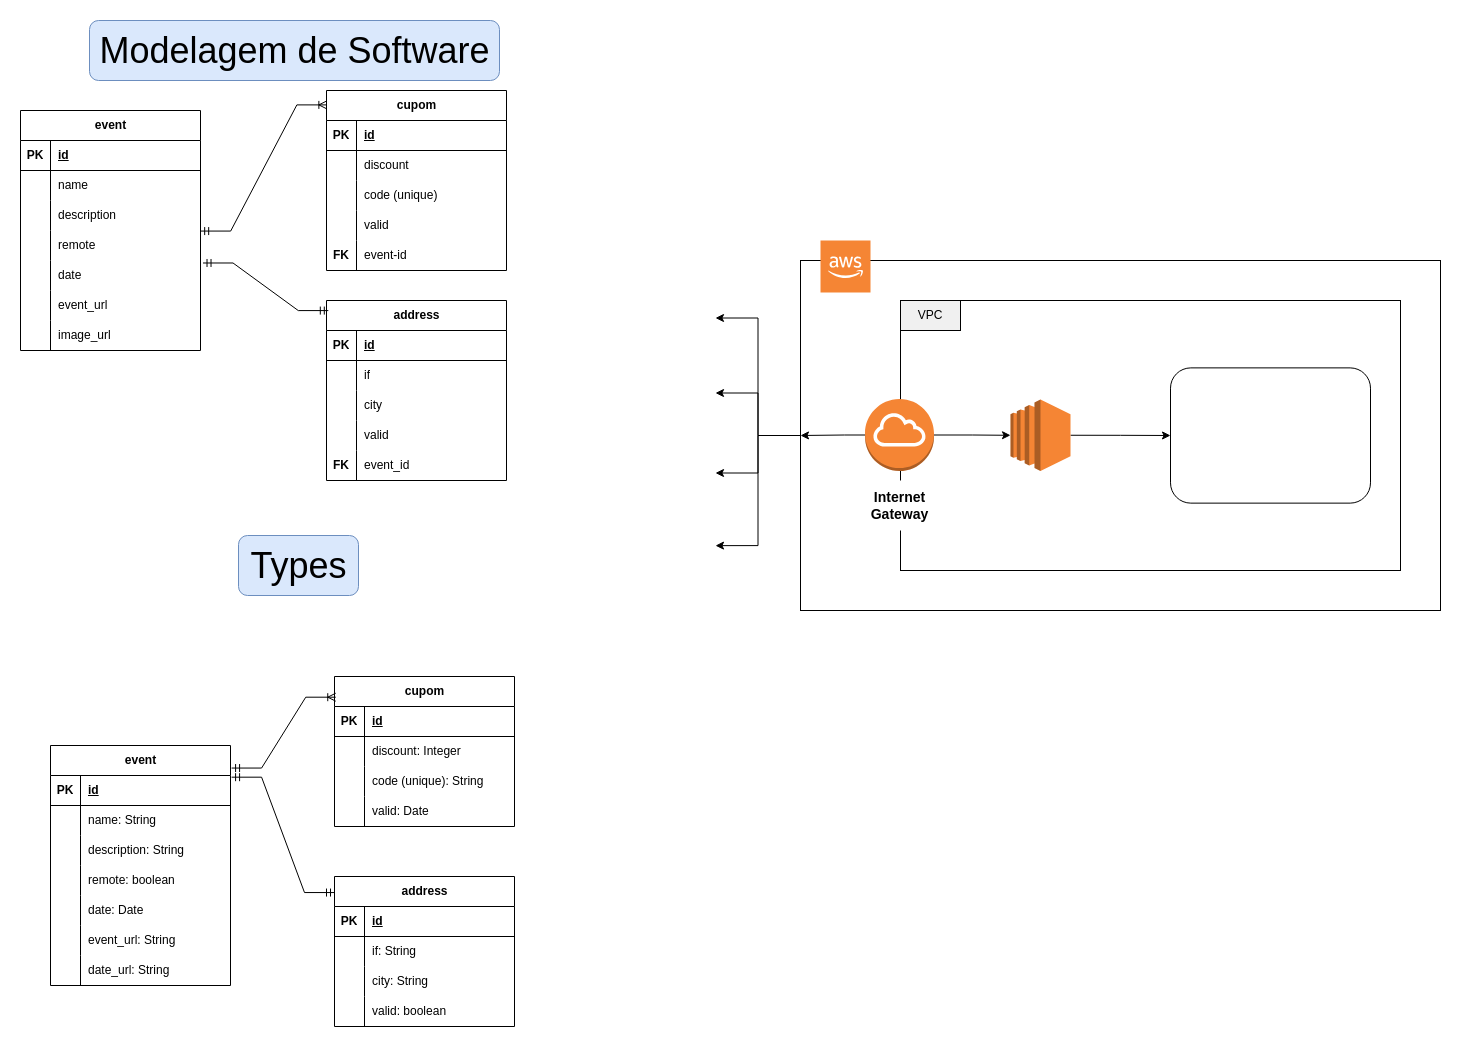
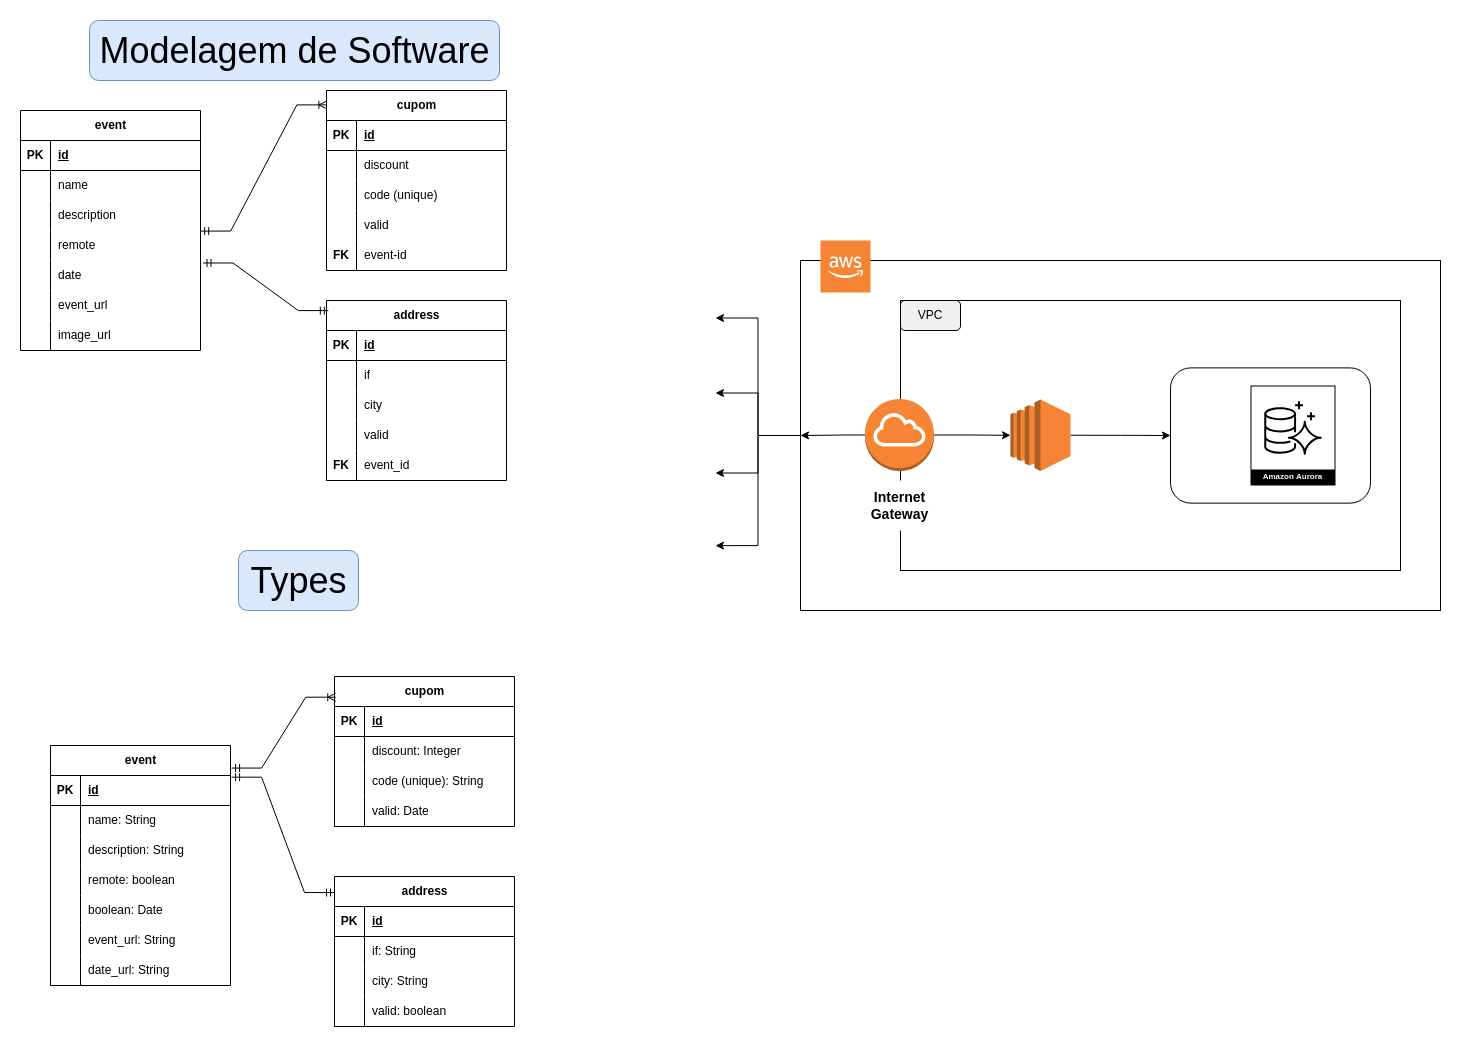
(931, 316) -> (931, 316)
none -> (1293, 436)
(299, 566) -> (299, 581)
(119, 911) -> (128, 911)
